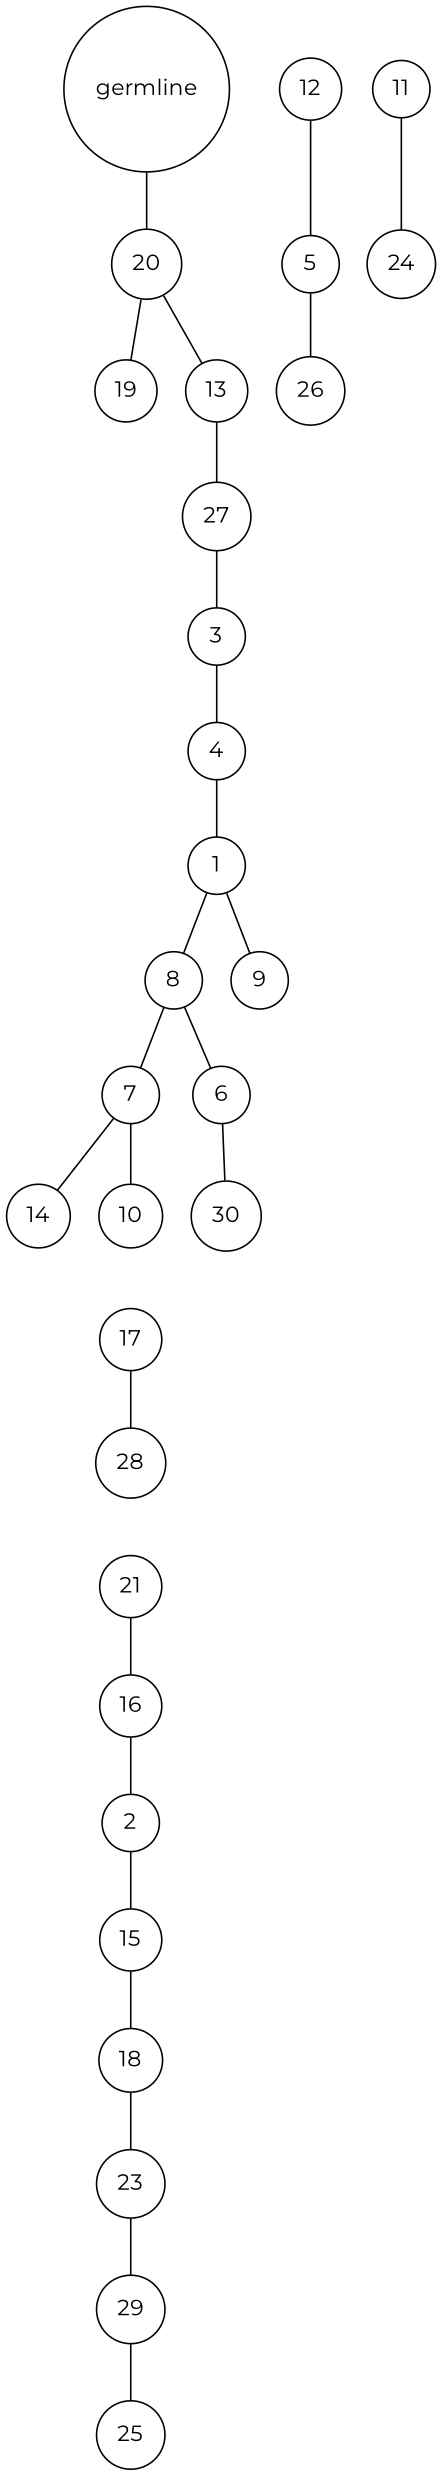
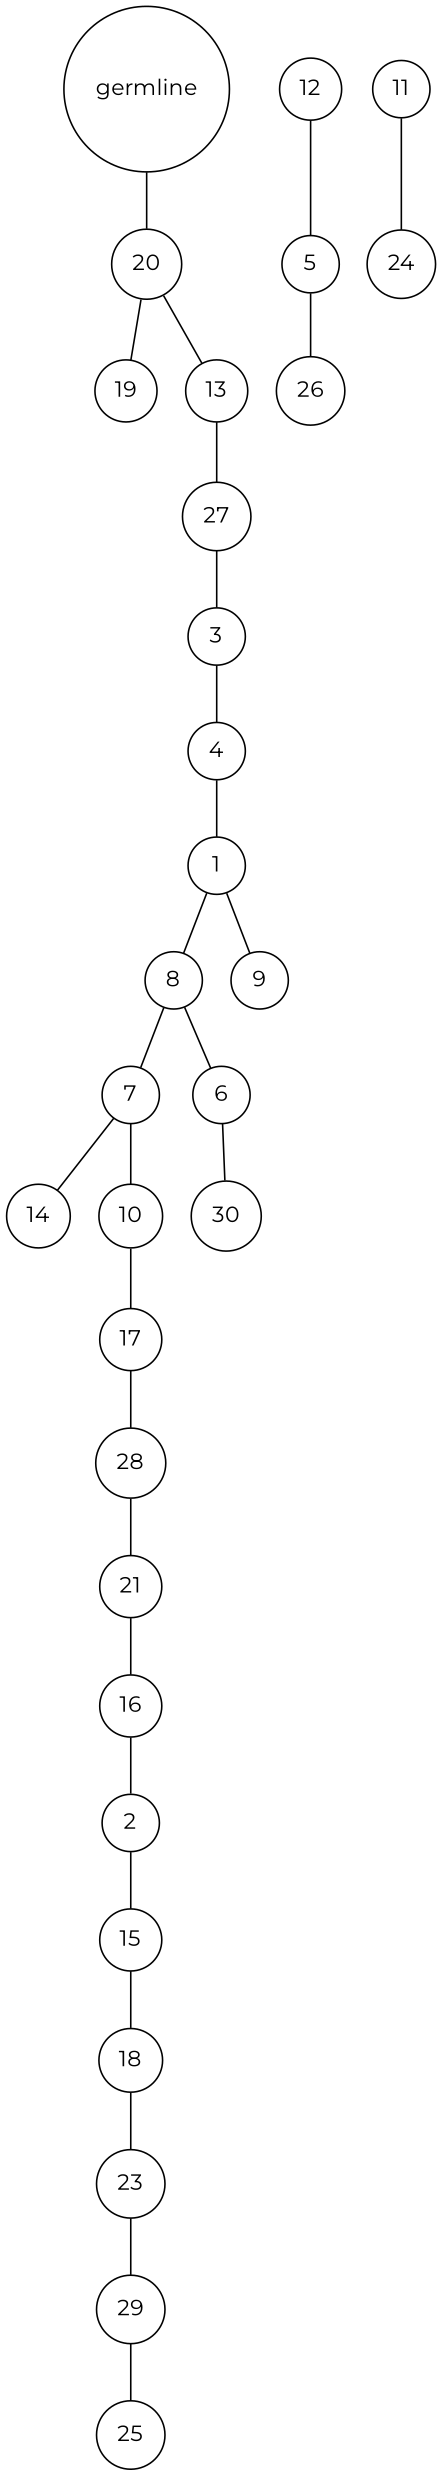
none -> (131, 1278)
none -> (131, 1527)
